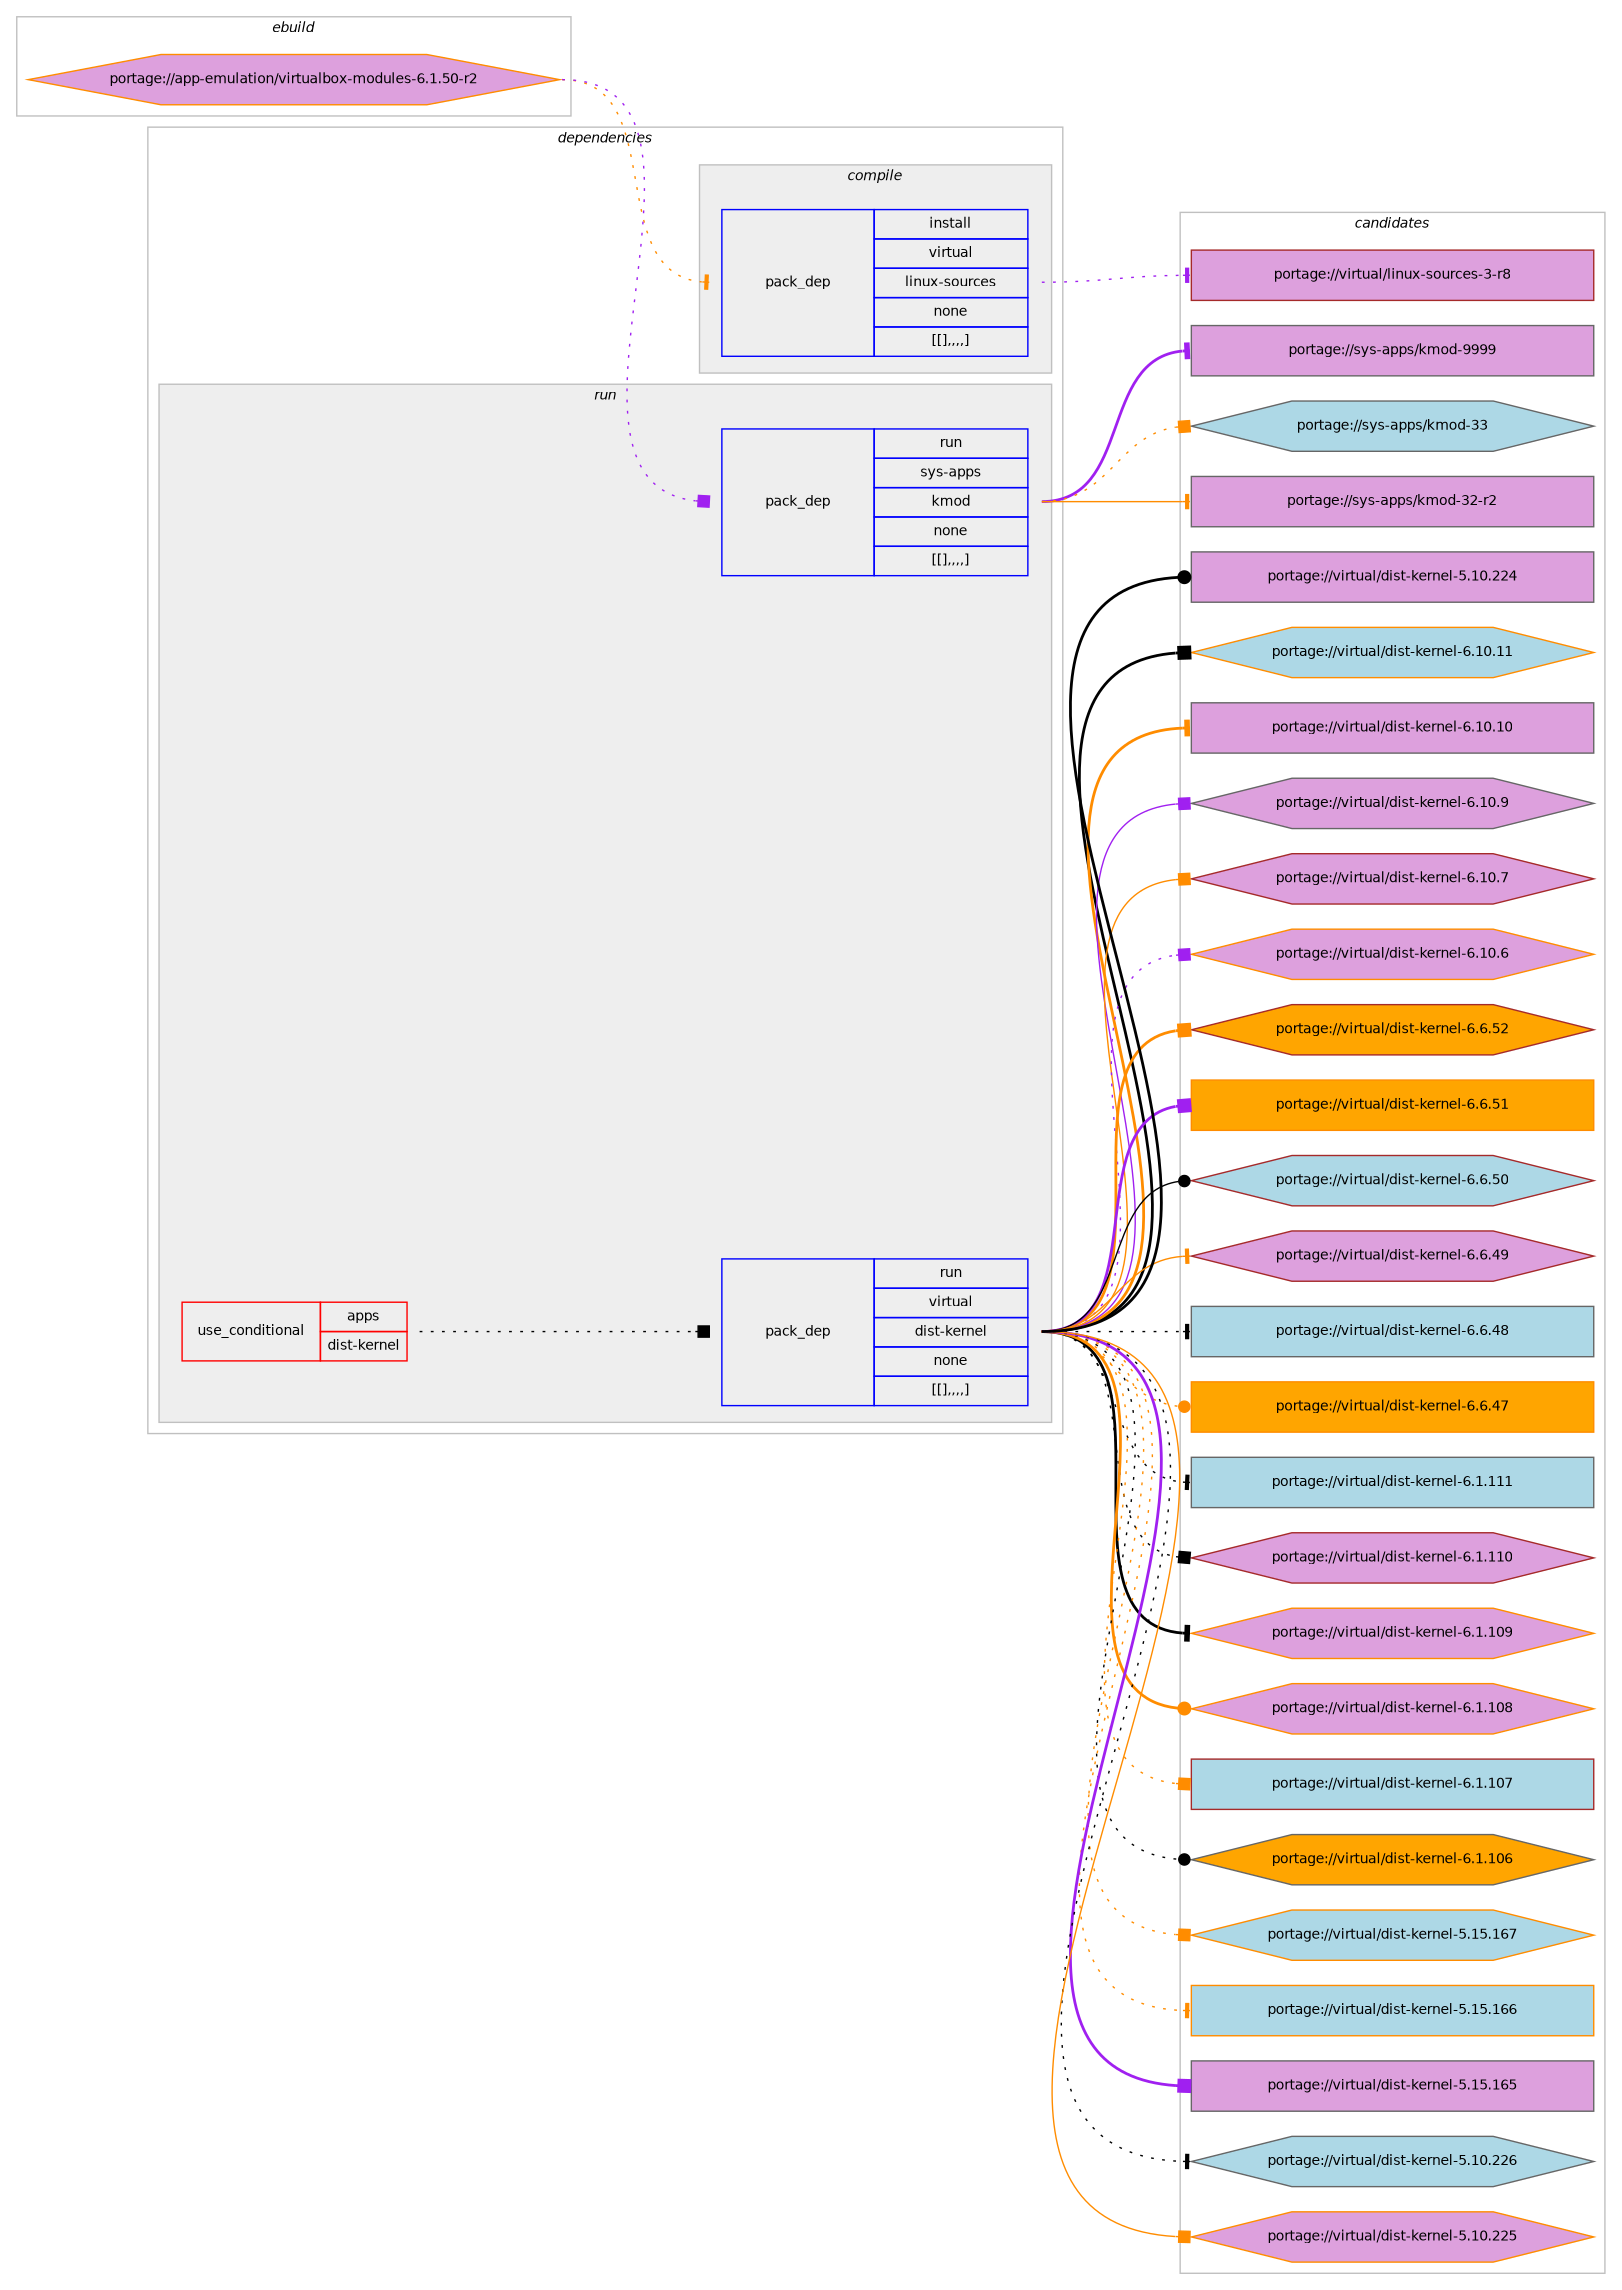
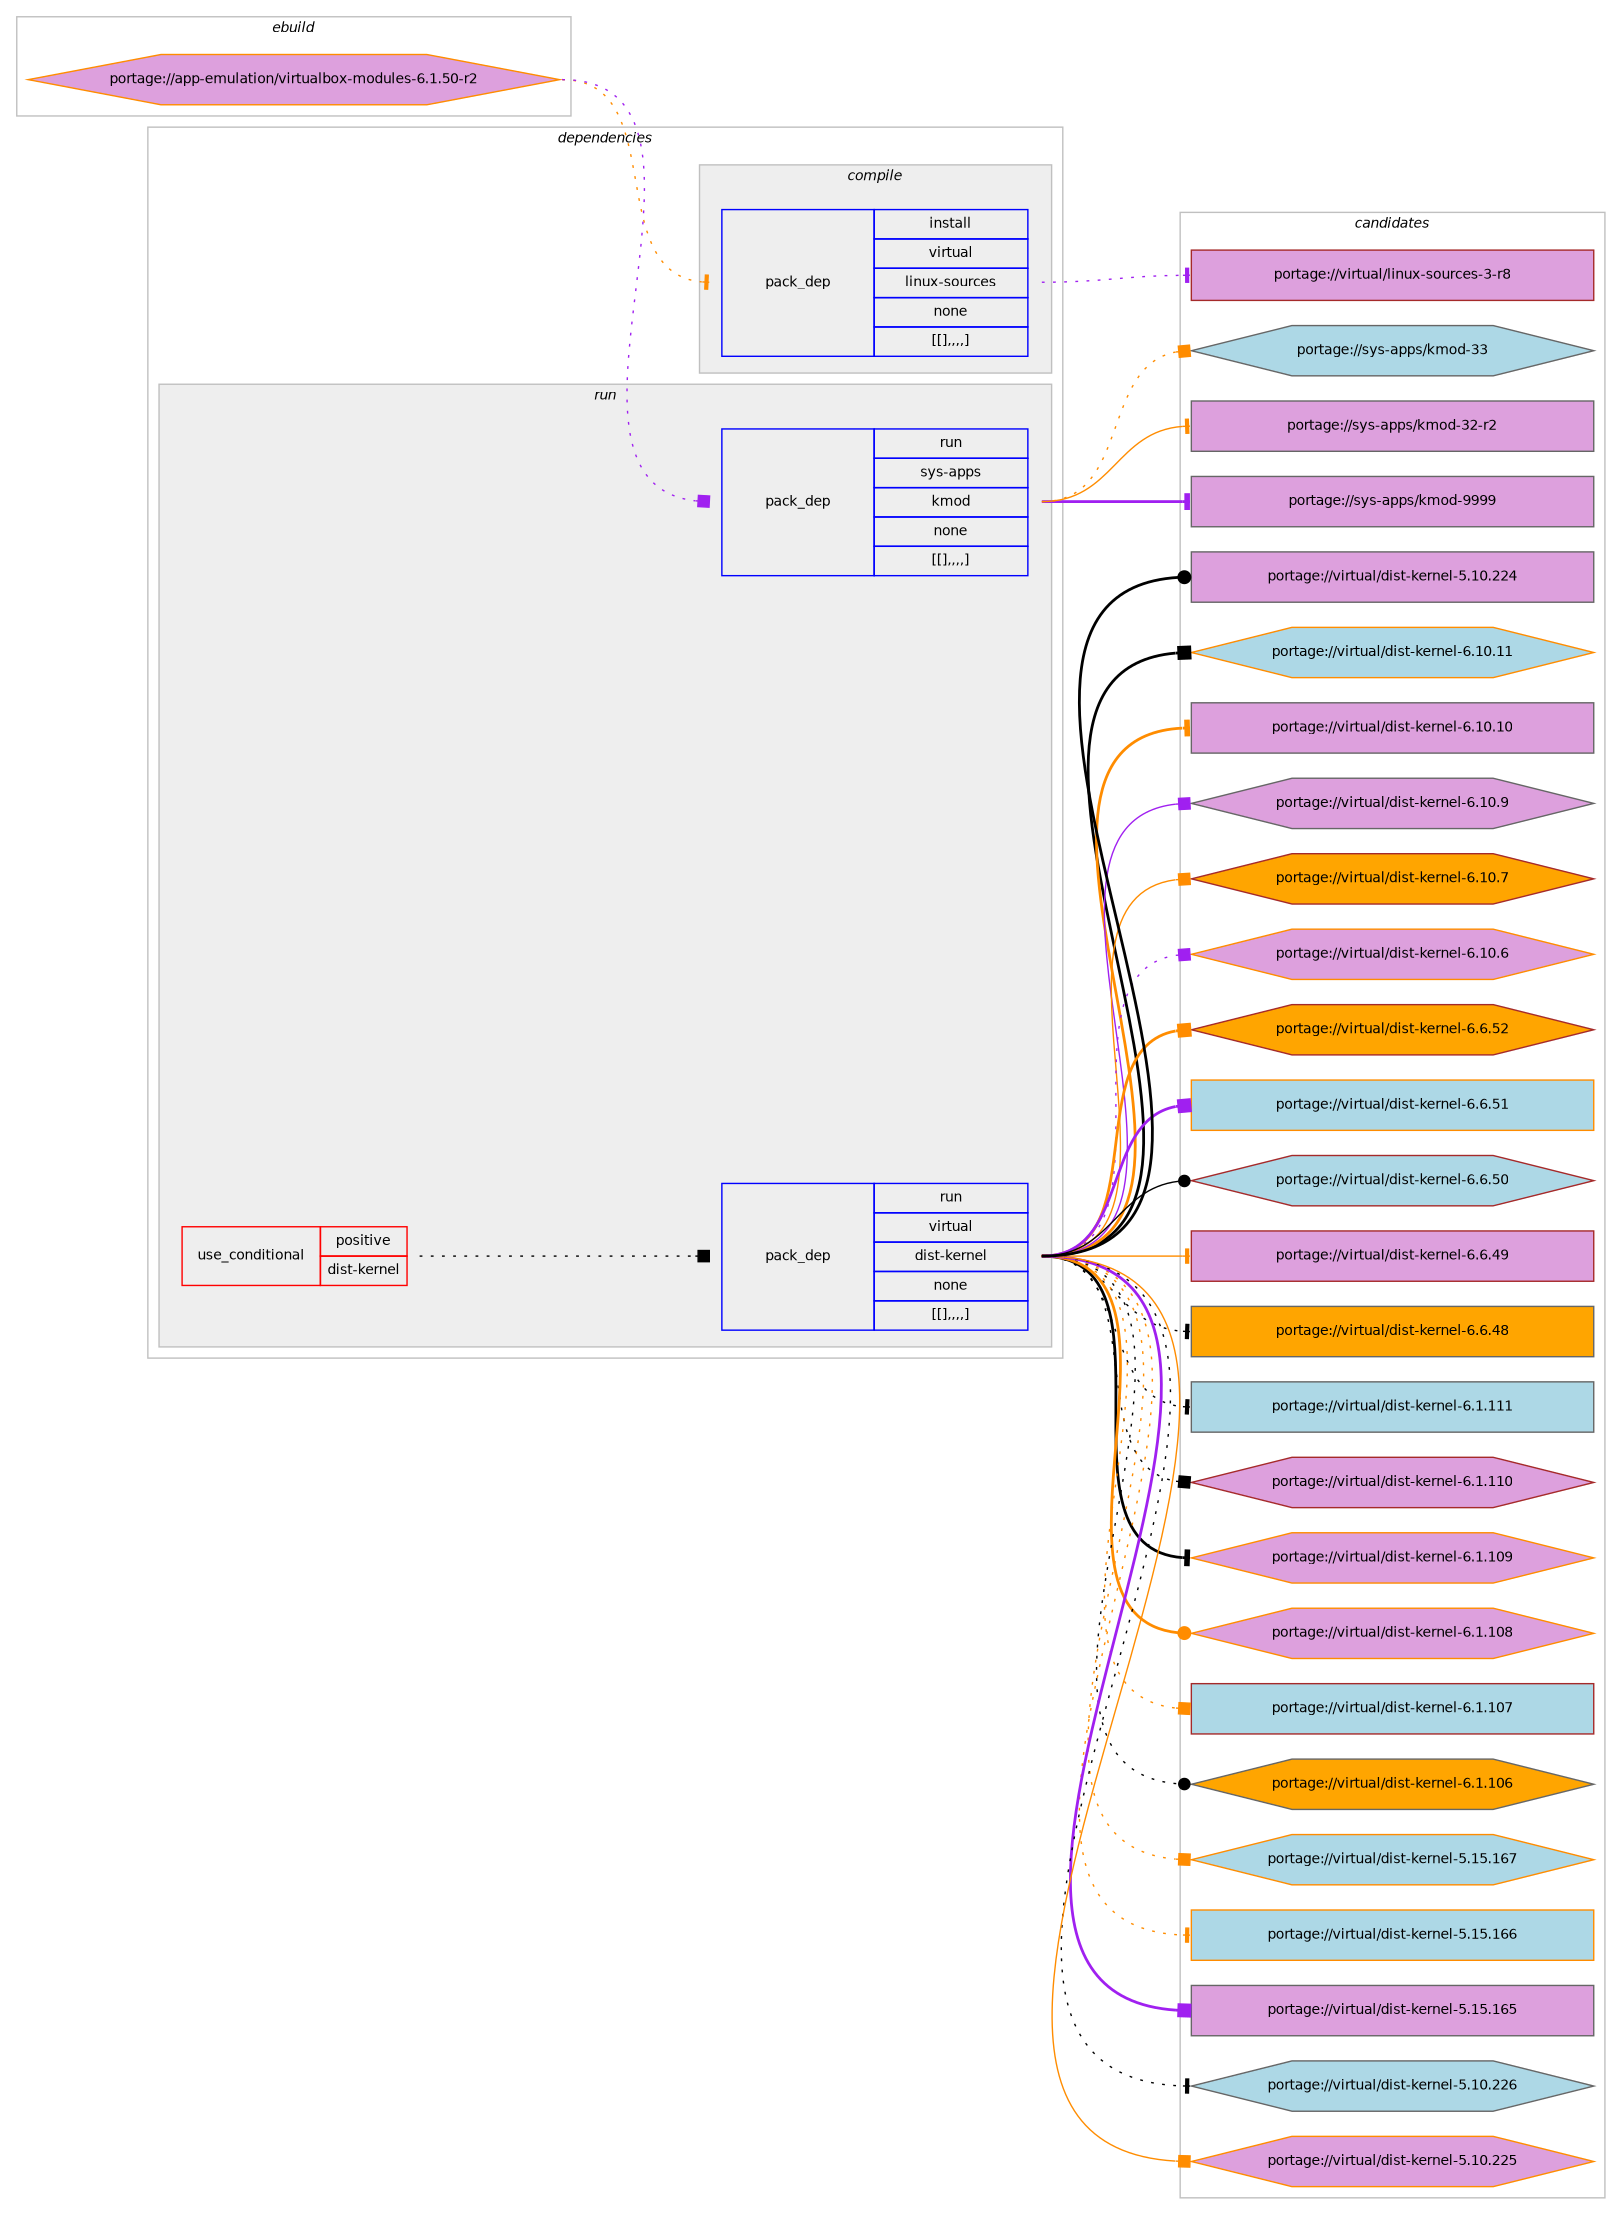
(1393, 879) -> (1393, 879)
(1393, 1105) -> (1393, 1105)
(1393, 1256) -> (1393, 1256)
(364, 1316) -> (364, 1241)
(1393, 1332) -> (1393, 1332)
(1393, 1407) -> none
